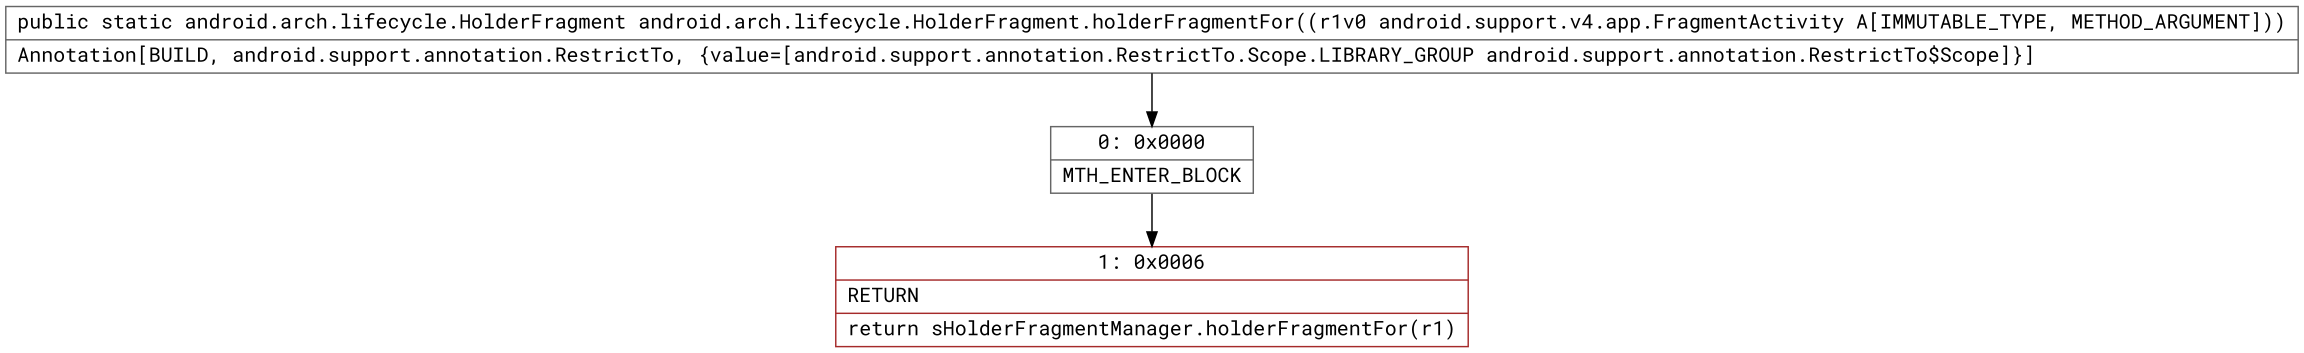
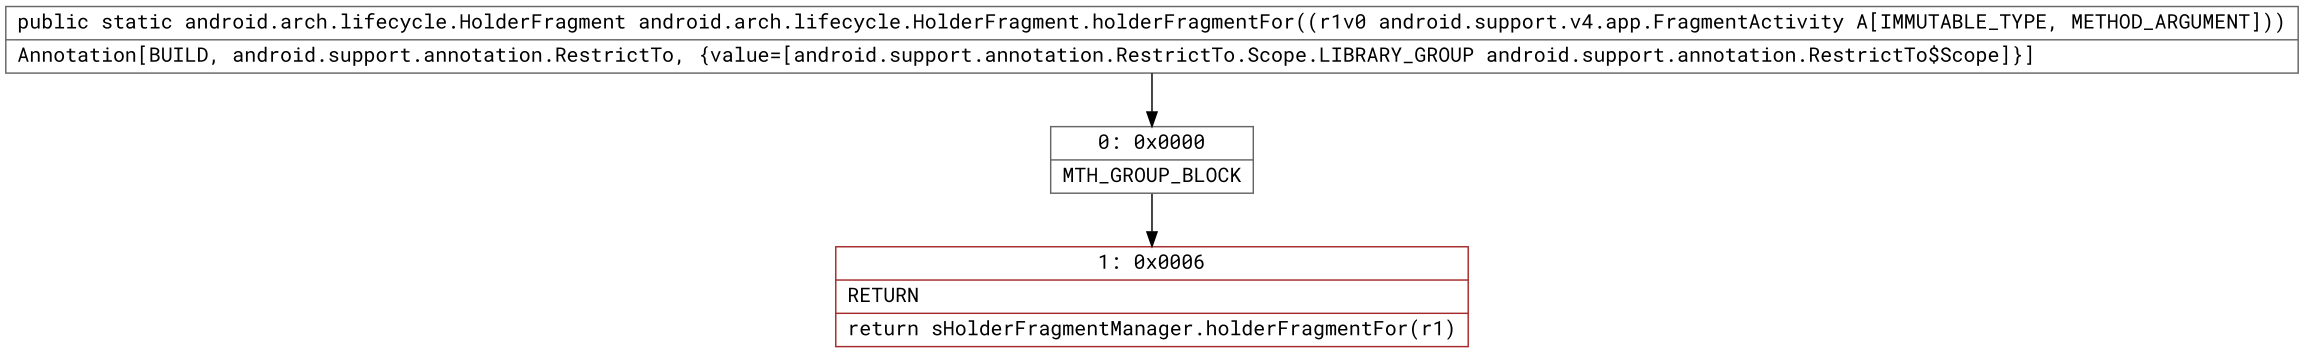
(1152, 176) -> (1152, 176)
